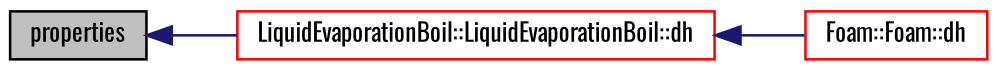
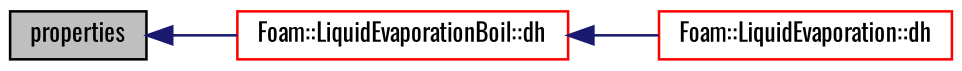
(476, 35) -> (403, 35)
(896, 35) -> (805, 35)
